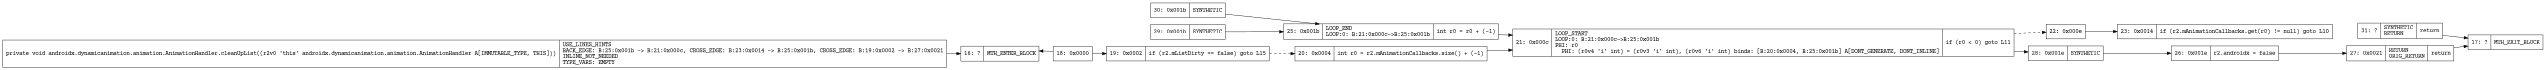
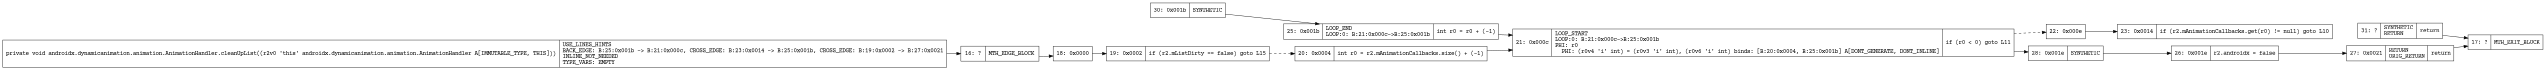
(1188, 32) -> none
(1048, 51) -> (1044, 56)
(1011, 53) -> (1011, 53)
